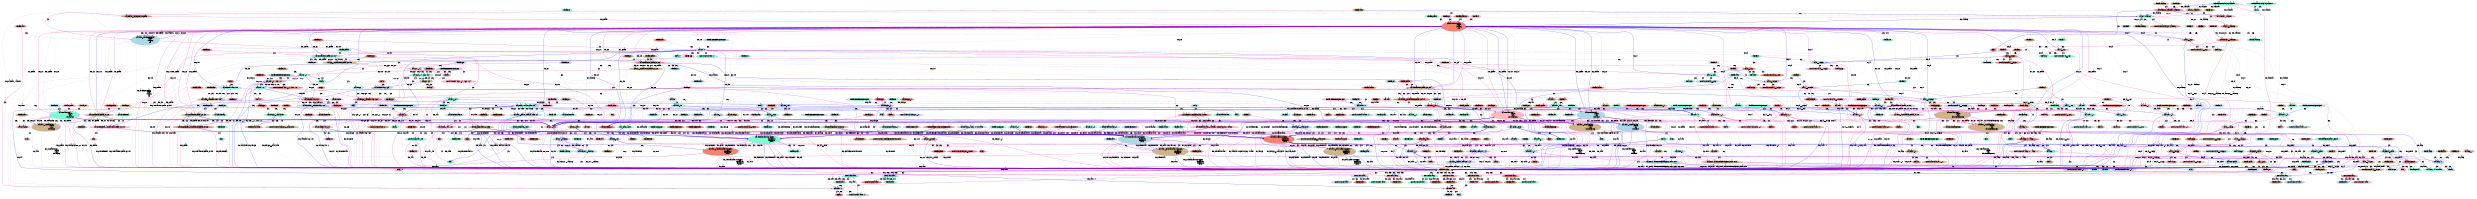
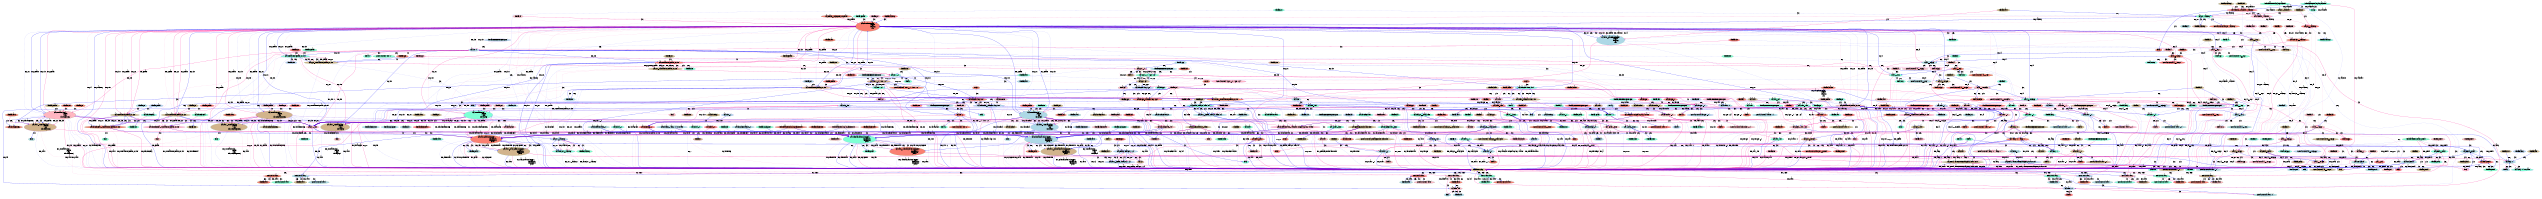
(2055, 109) -> none
(24, 121) -> (505, 121)
(416, 139) -> (1777, 139)
none -> (1190, 168)
(2377, 168) -> (2342, 159)
